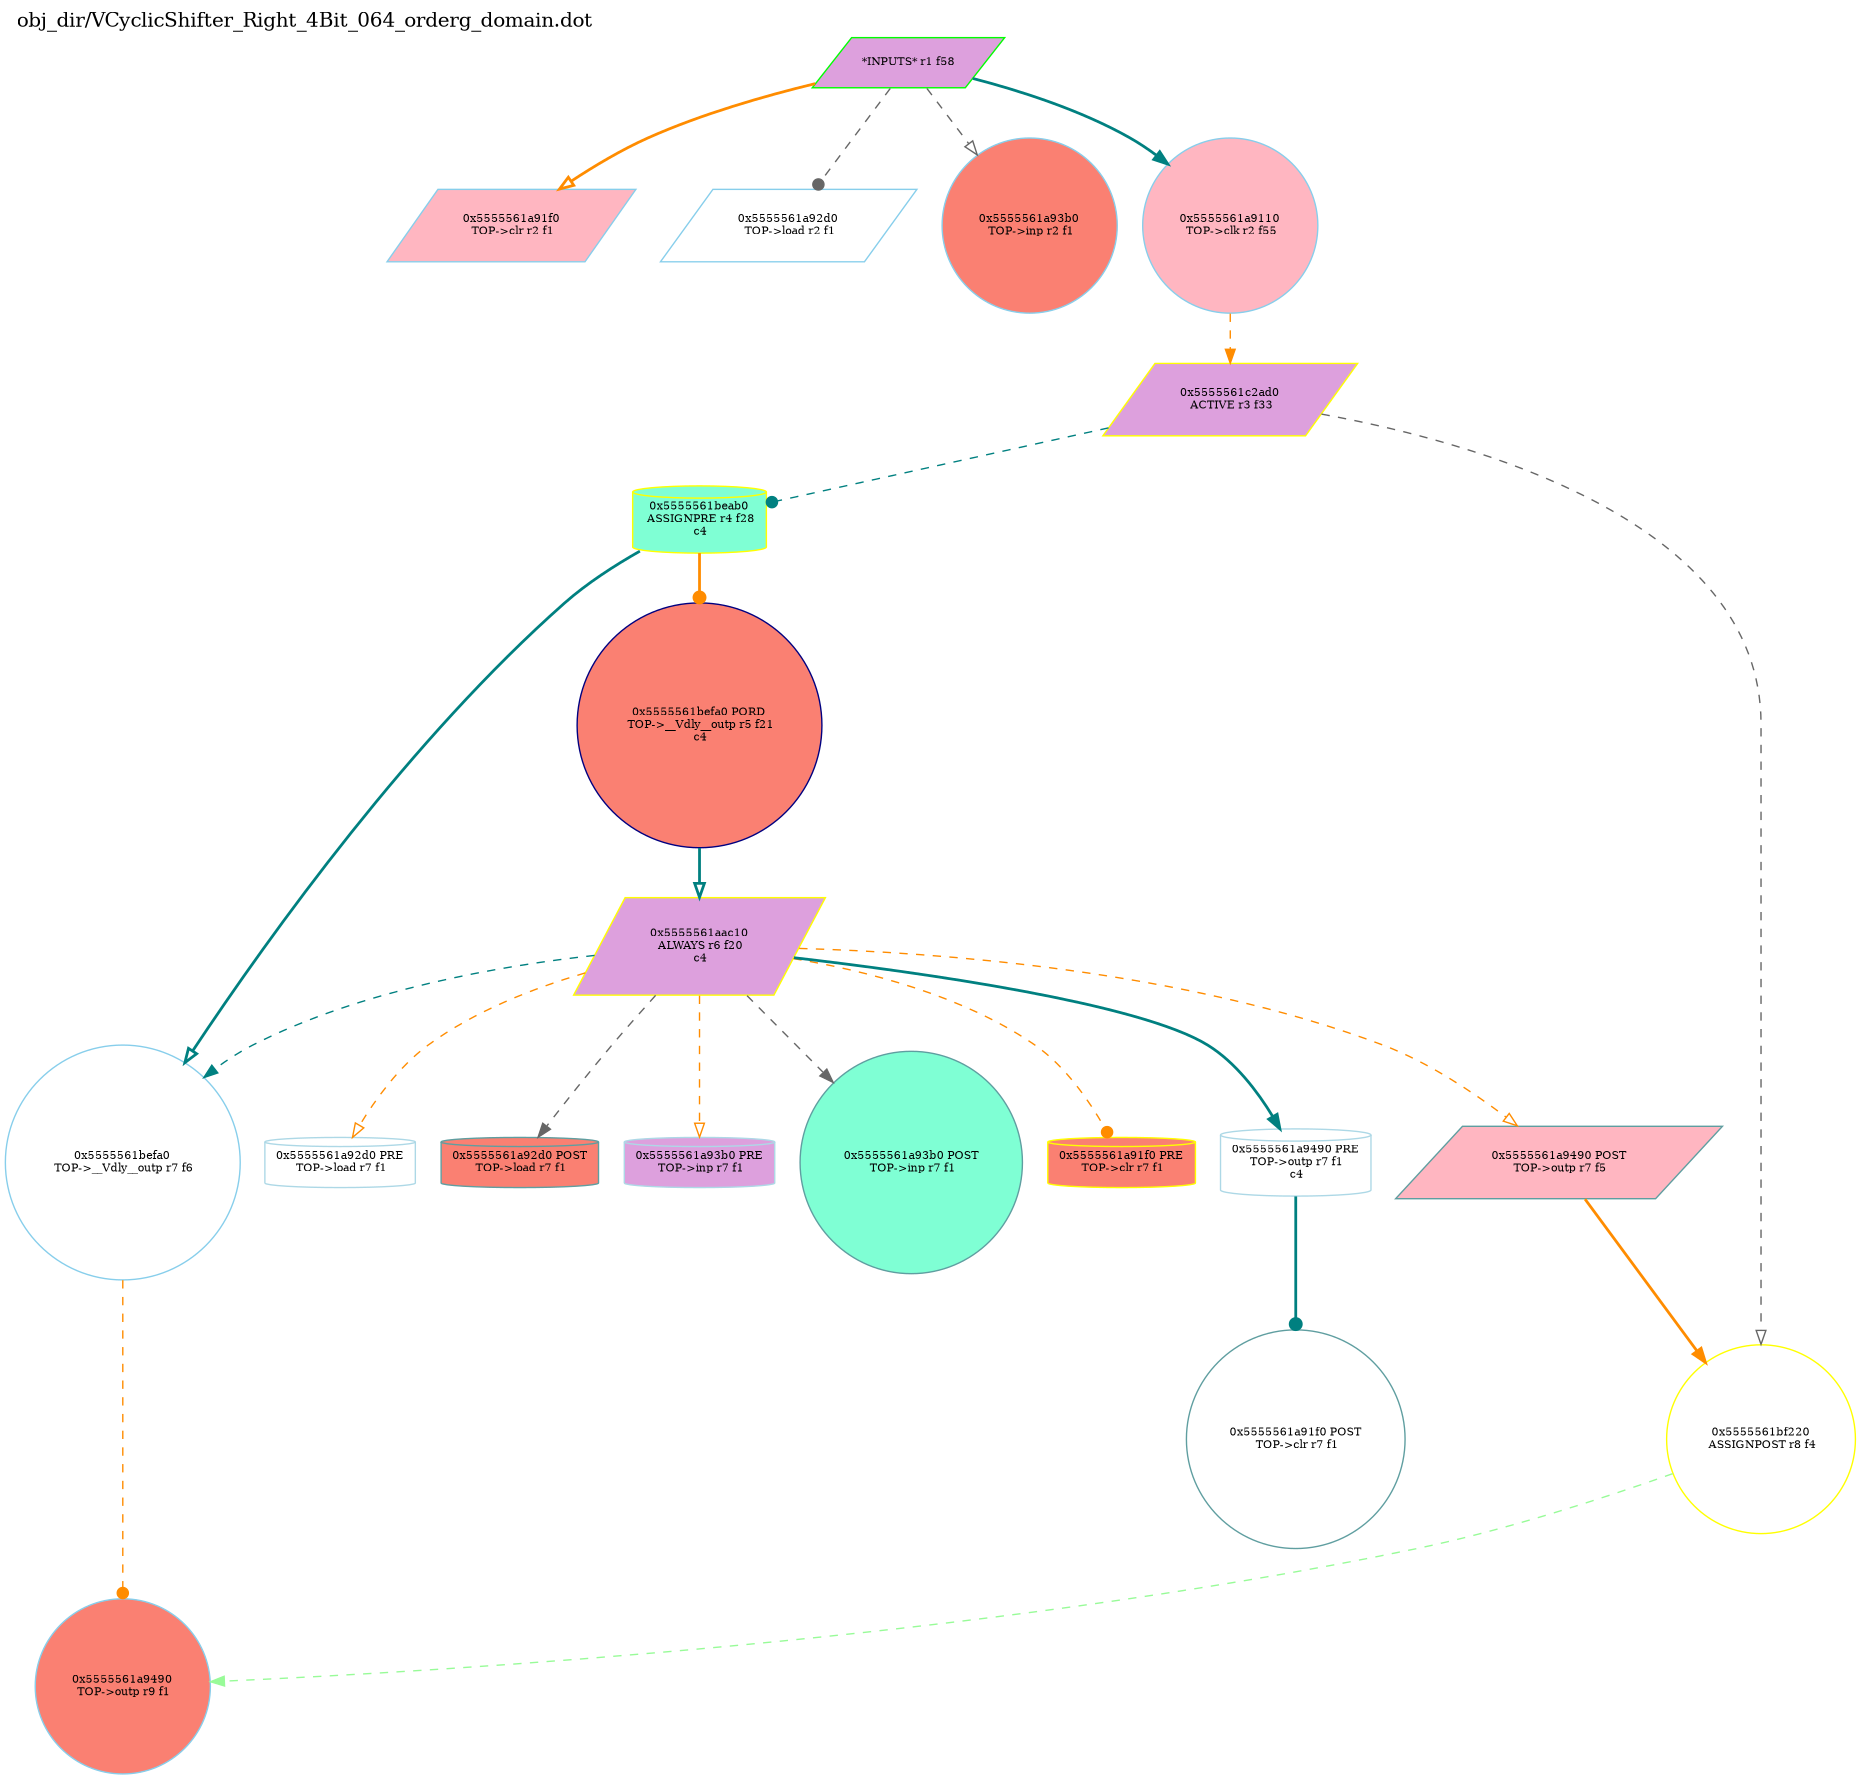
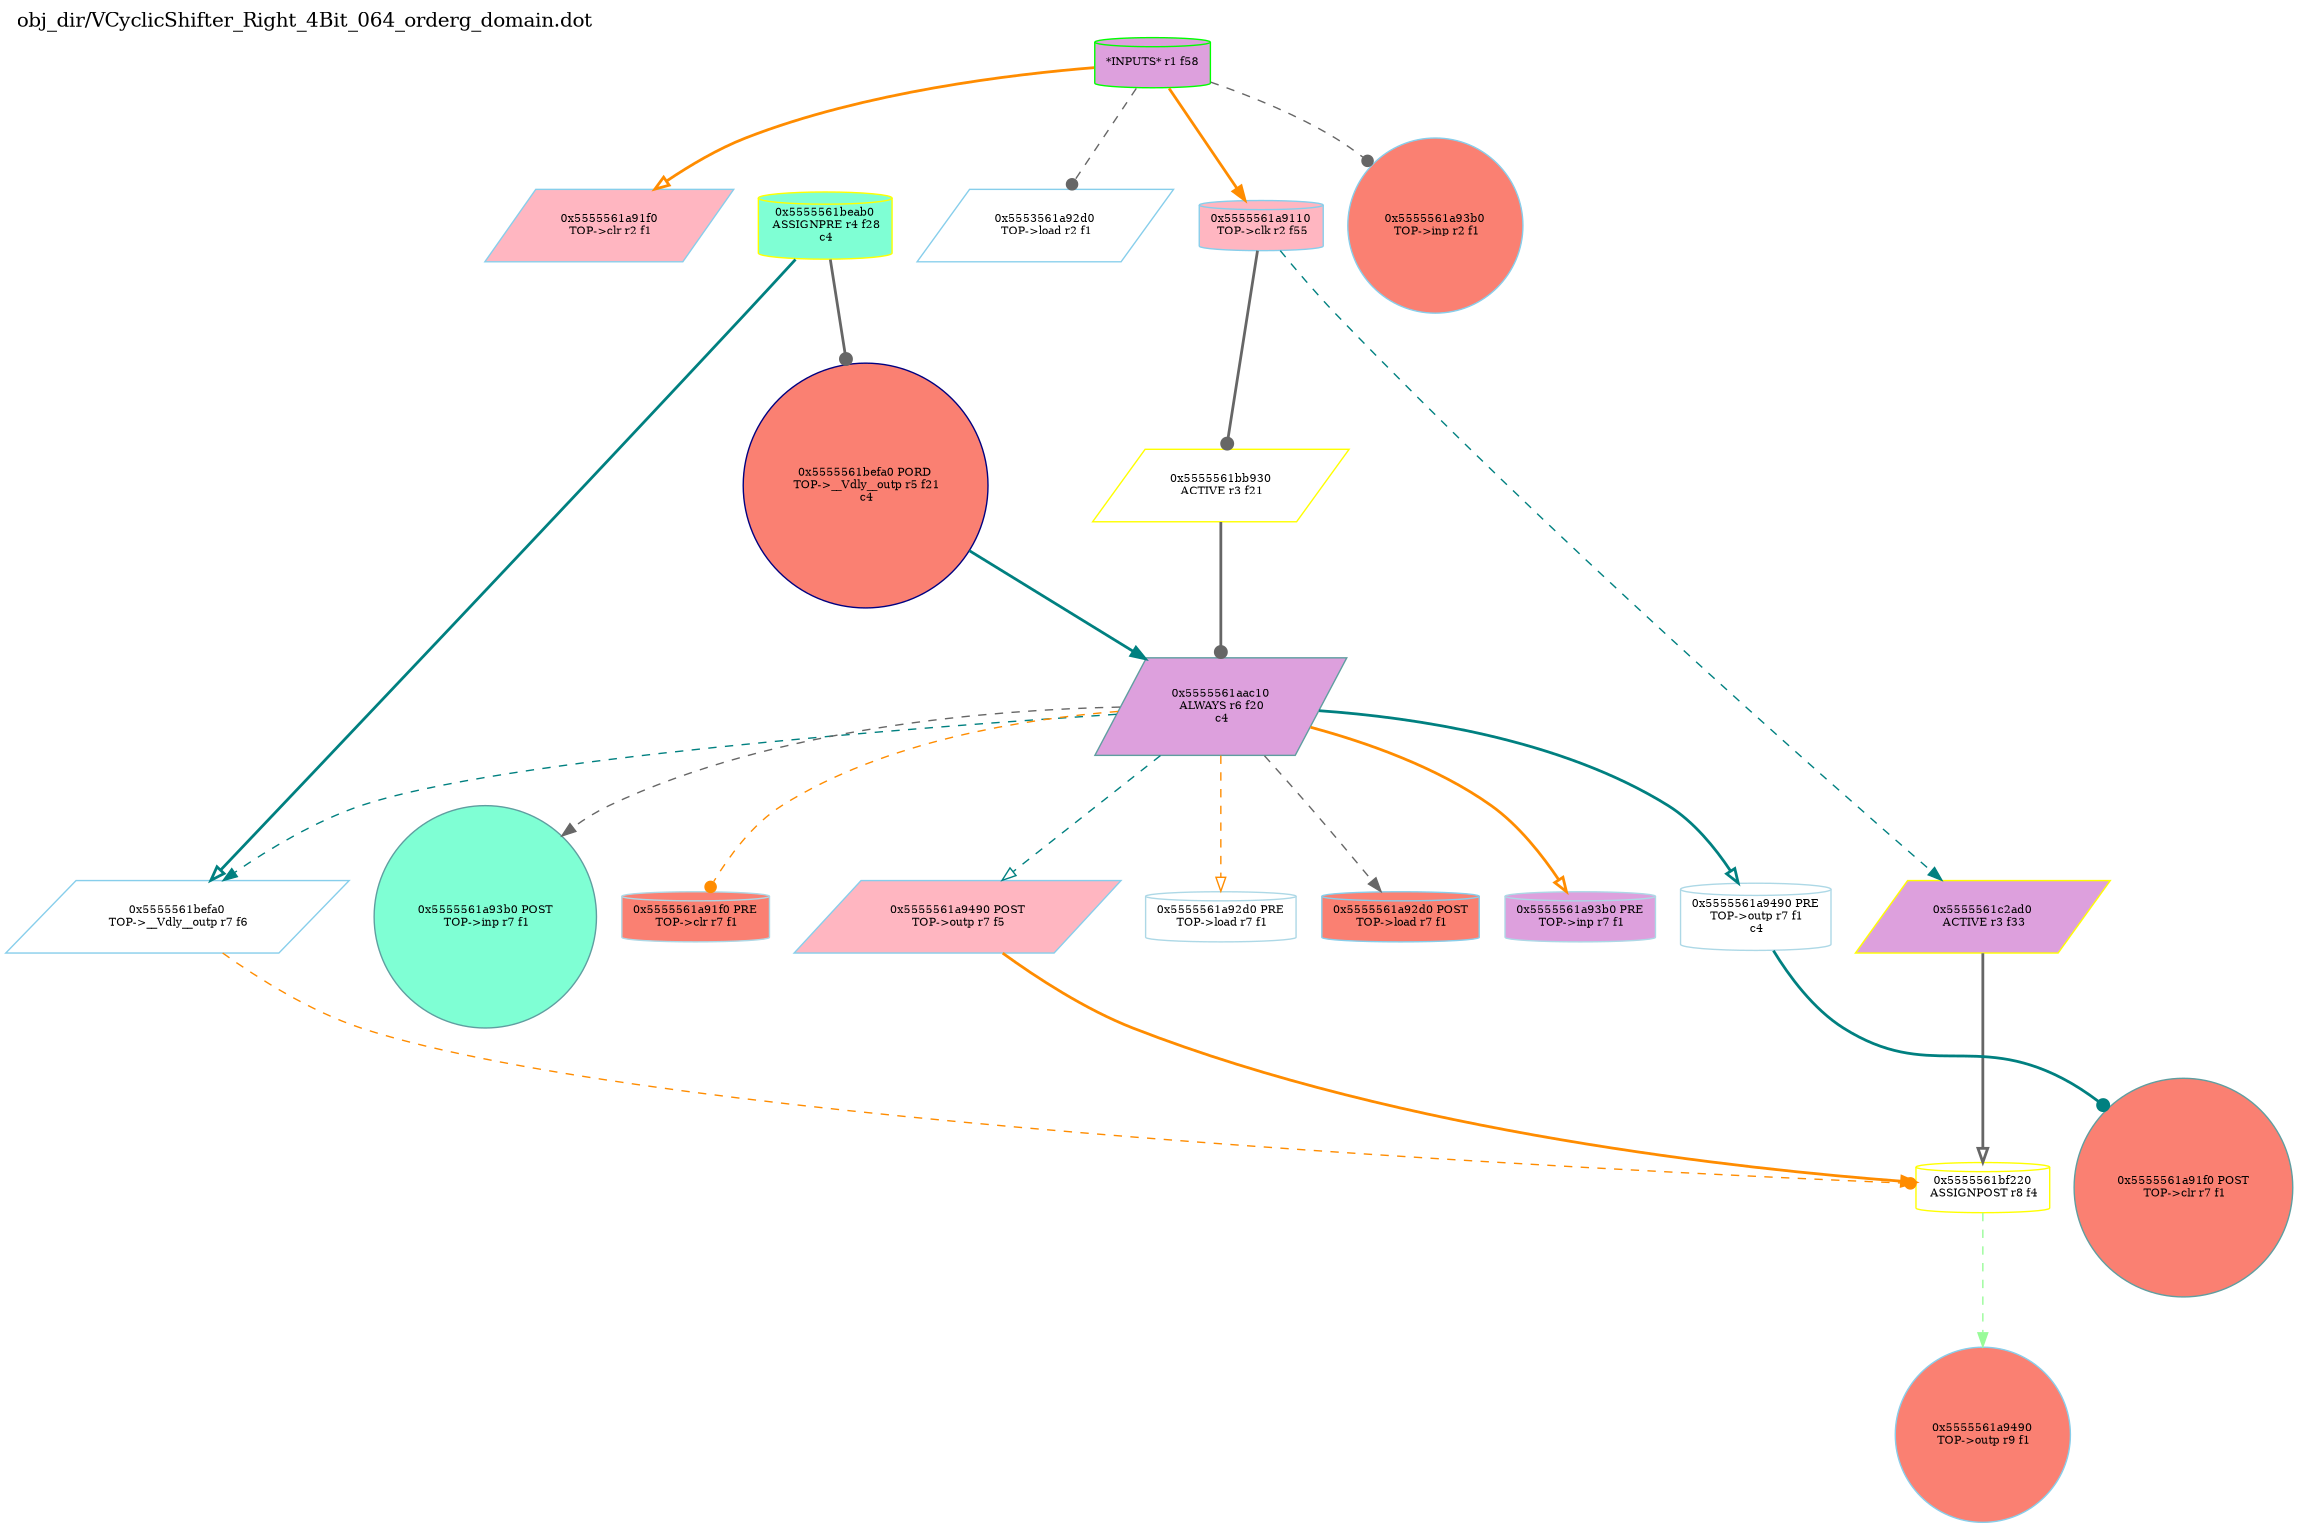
(908, 63) -> (1153, 63)
(1068, 109) -> (1203, 138)
(948, 116) -> (1290, 114)
(789, 226) -> (1045, 226)
(1230, 226) -> (1261, 226)
(1230, 331) -> (1597, 570)
(943, 464) -> none
none -> (1221, 486)
(700, 572) -> (838, 306)
(1761, 737) -> (1983, 1046)
(700, 866) -> (1051, 601)
(700, 946) -> (1221, 707)
(1165, 986) -> (1087, 814)
(1052, 997) -> (1543, 750)
(700, 1059) -> (1450, 780)
(123, 1163) -> (177, 917)
(520, 1163) -> (1401, 917)
(1122, 1163) -> (696, 917)
(1559, 1163) -> (958, 917)
(123, 1434) -> (1051, 1130)
(1296, 1439) -> (2183, 1188)
(1761, 1439) -> (1983, 1188)
